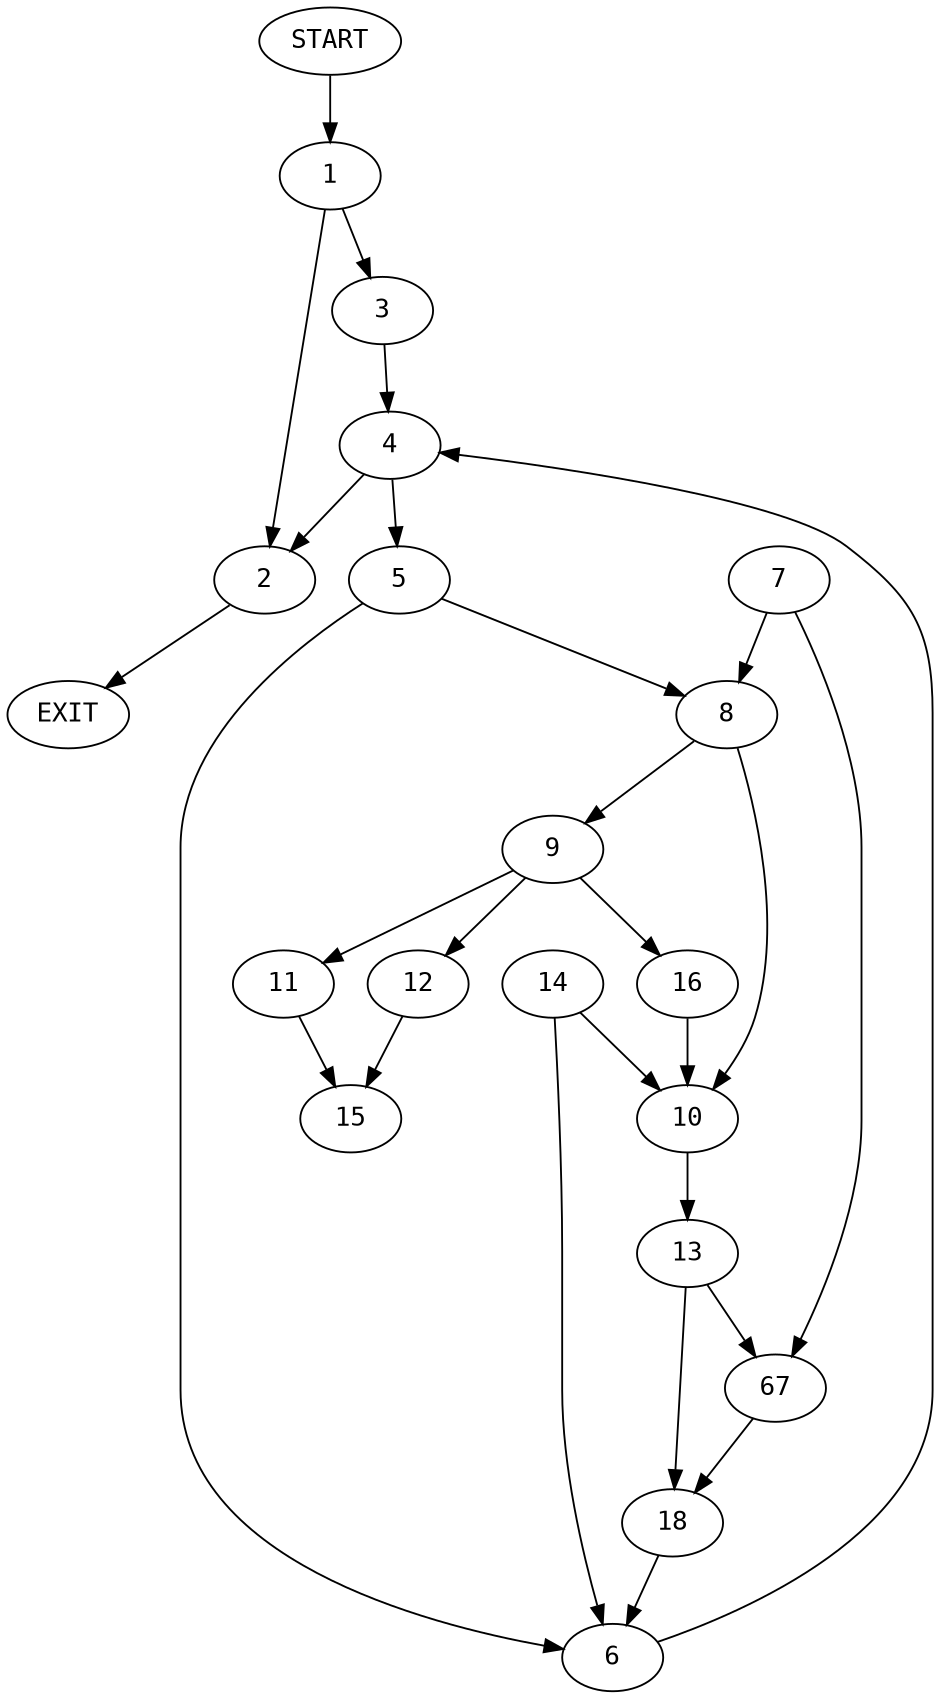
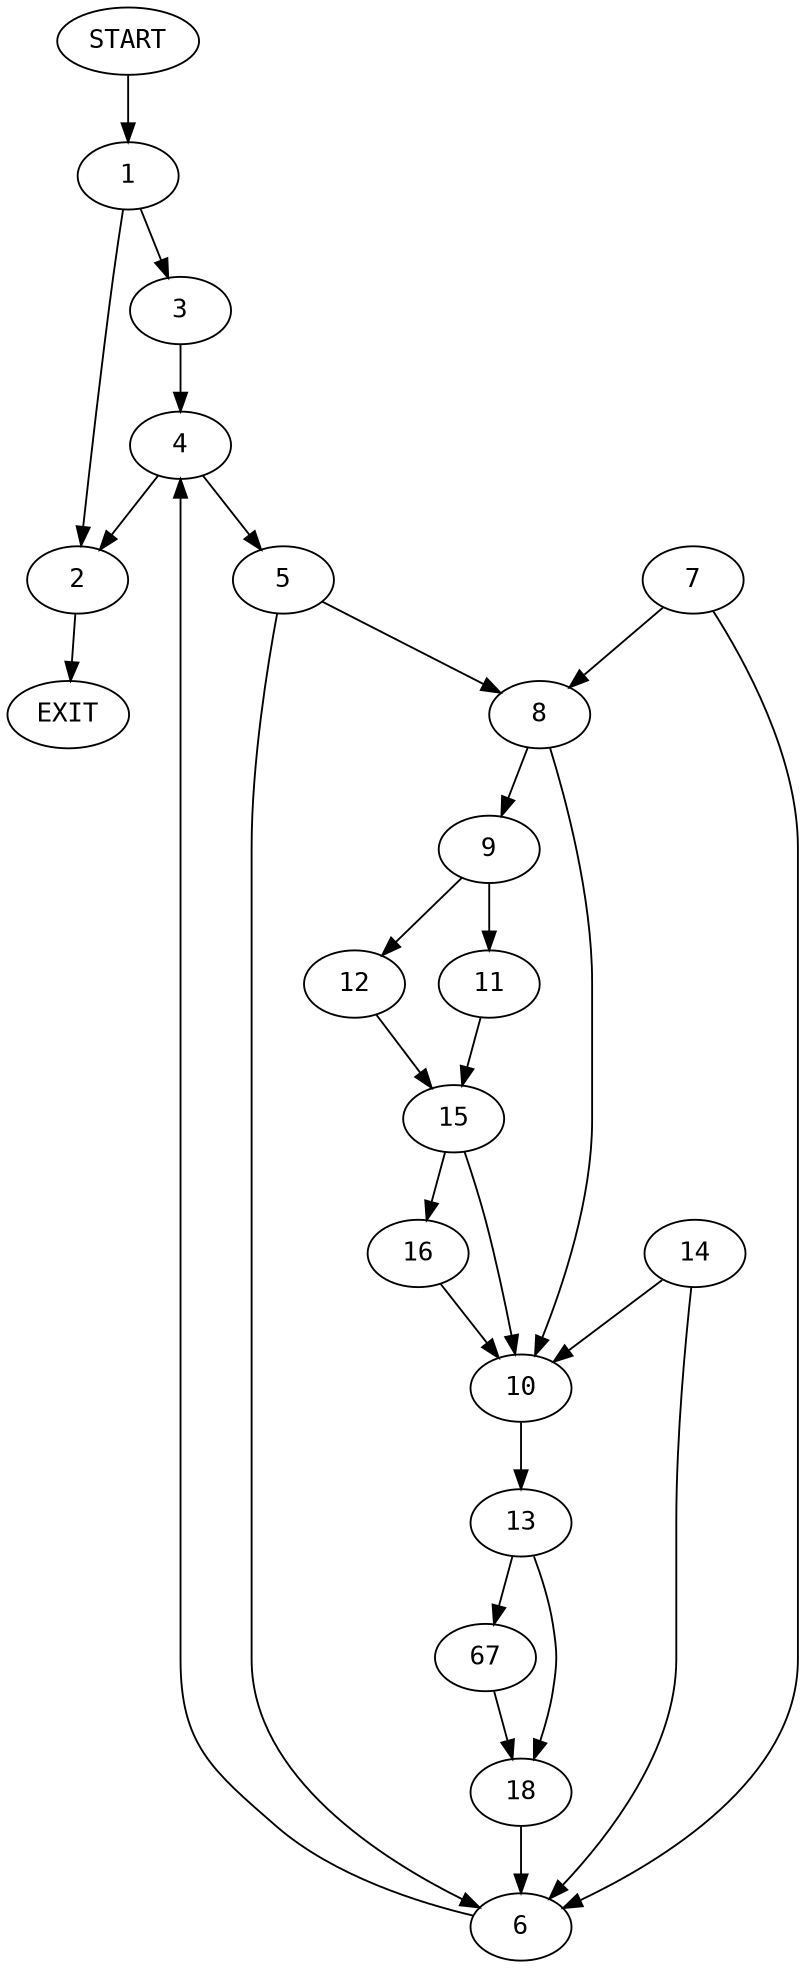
(613, 910) -> (438, 1177)
(862, 975) -> (798, 1297)
none -> (491, 1243)
